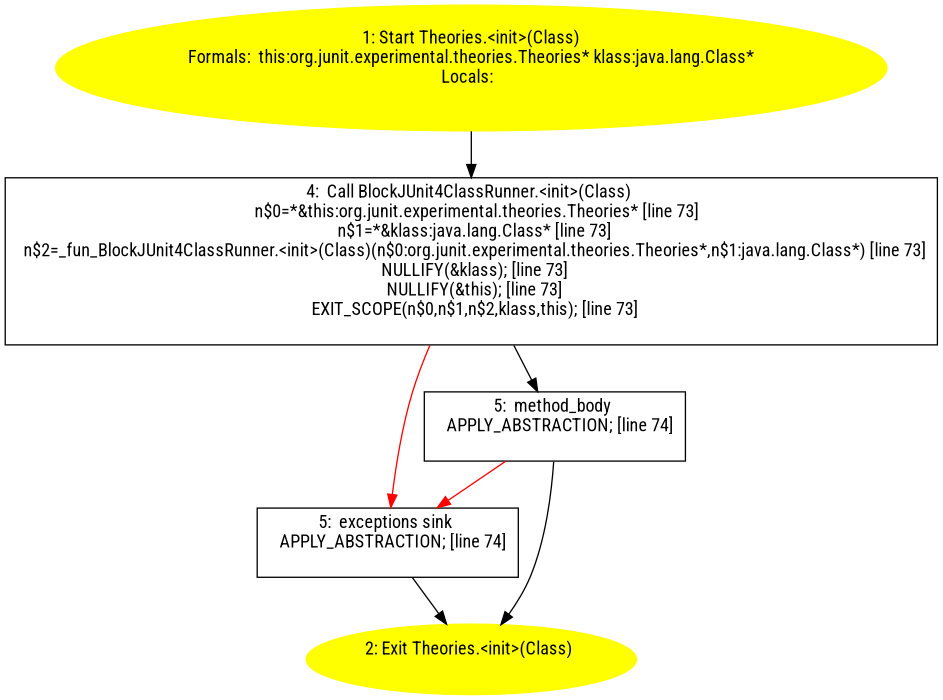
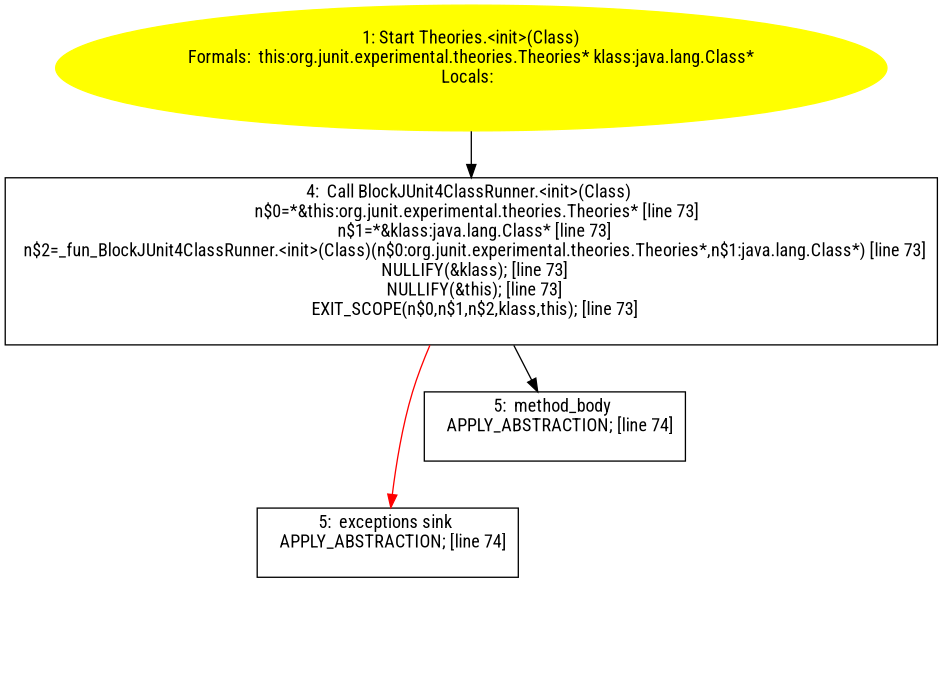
(477, 481) -> none
(471, 659) -> none
